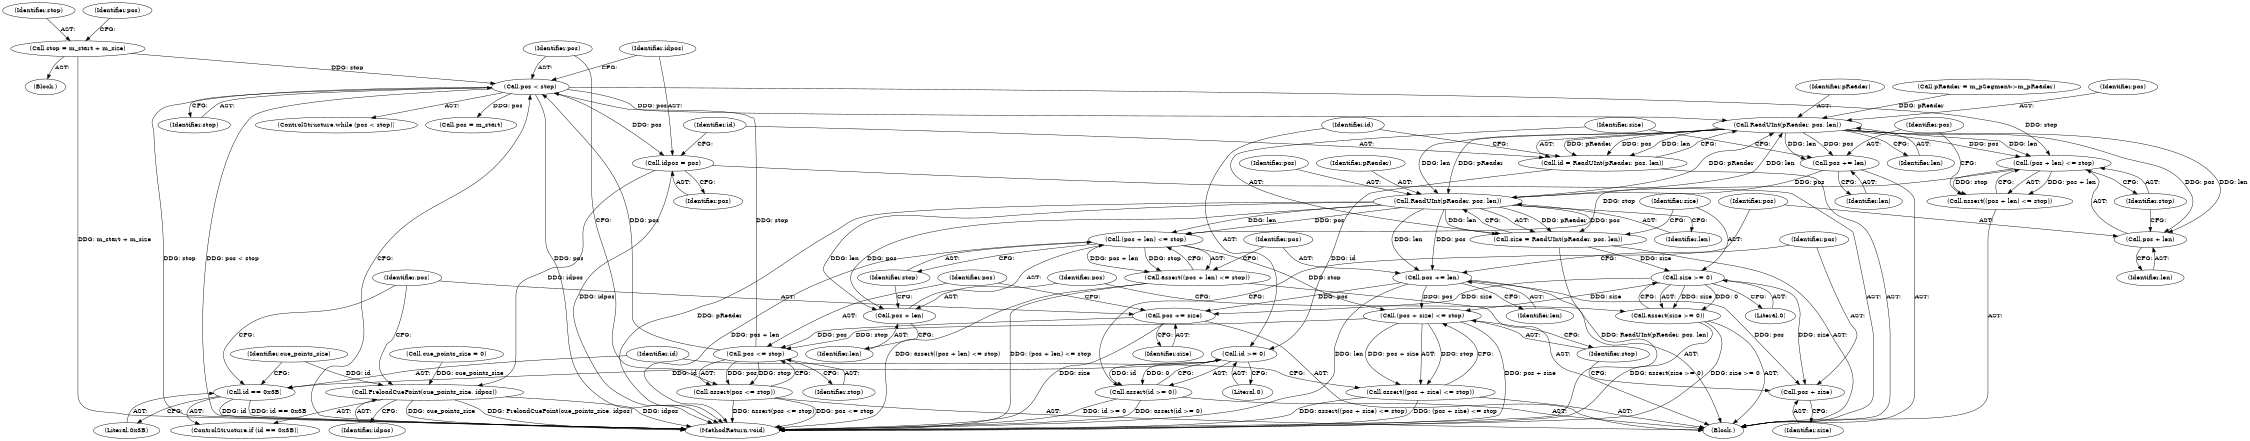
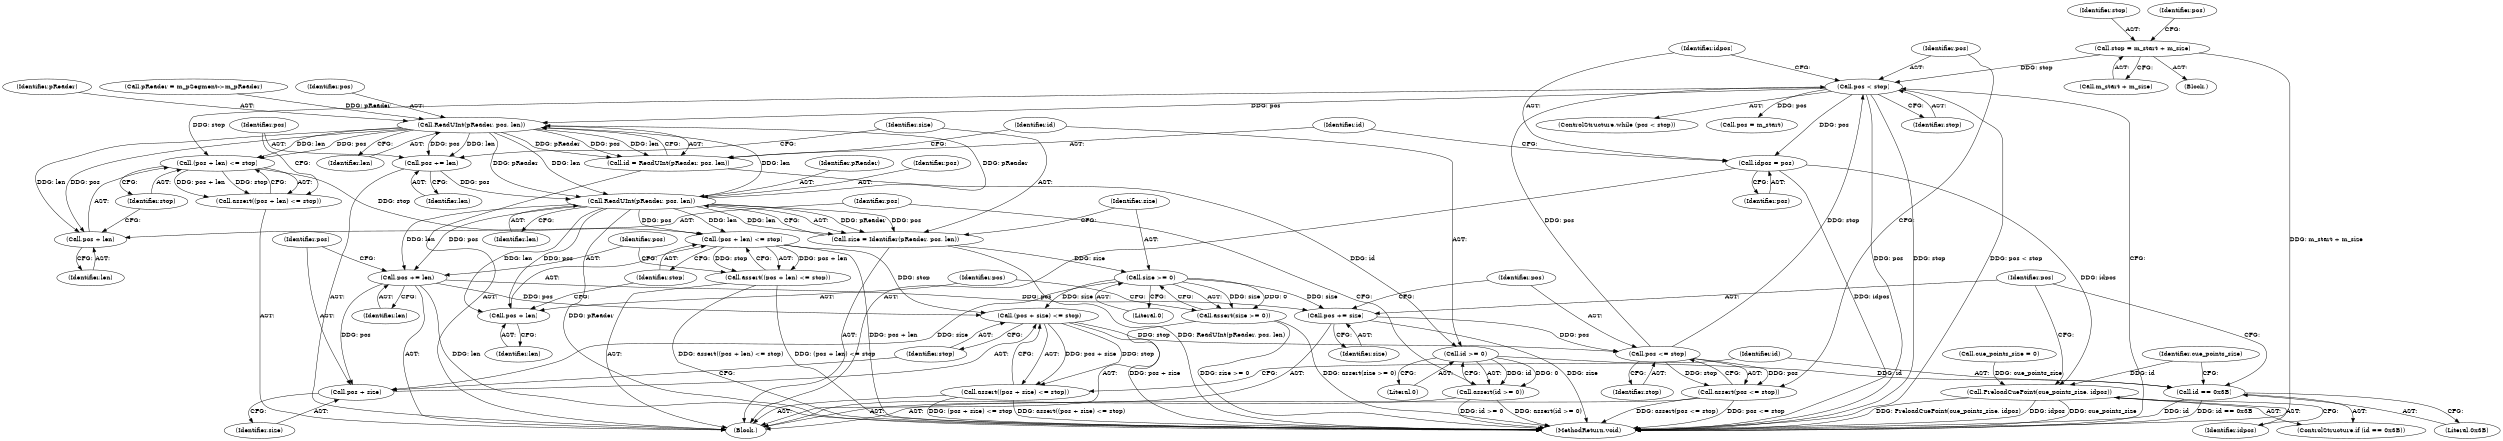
none -> (2116, 87)
(1558, 240) -> (896, 240)
none -> (720, 382)
